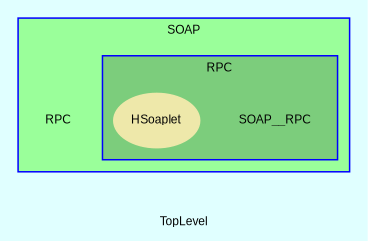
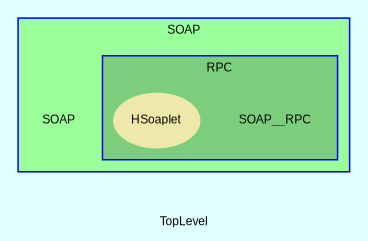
(59, 121) -> (59, 121)
